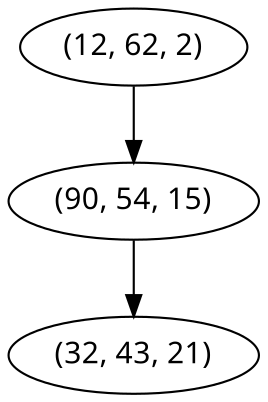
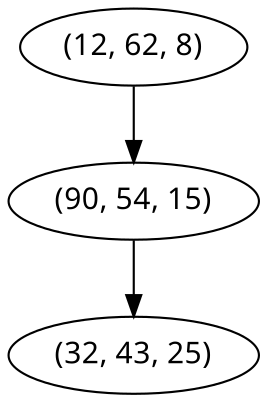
(134, 47) -> (134, 47)
(134, 355) -> (134, 355)
